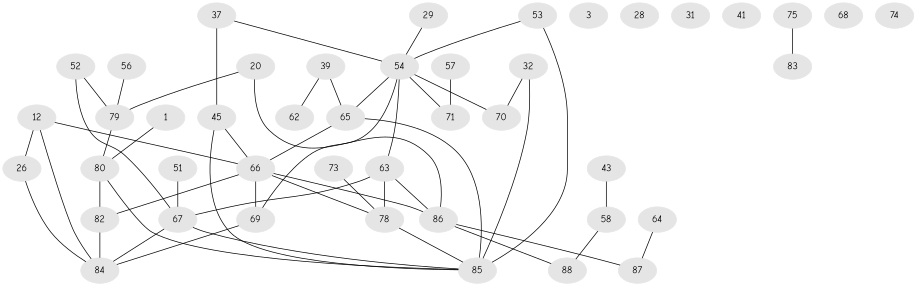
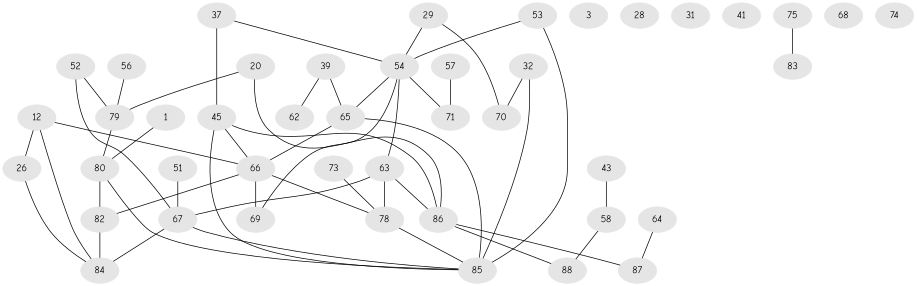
(445, 89) -> (479, 58)
(349, 191) -> (352, 133)
(175, 246) -> none
